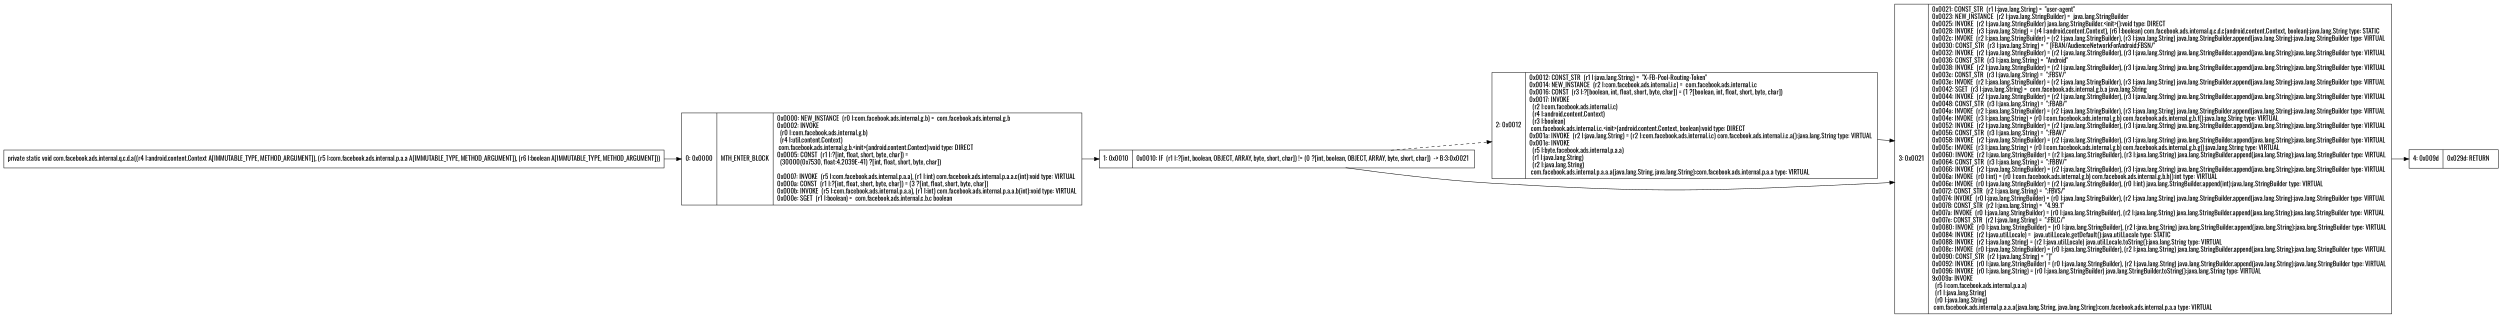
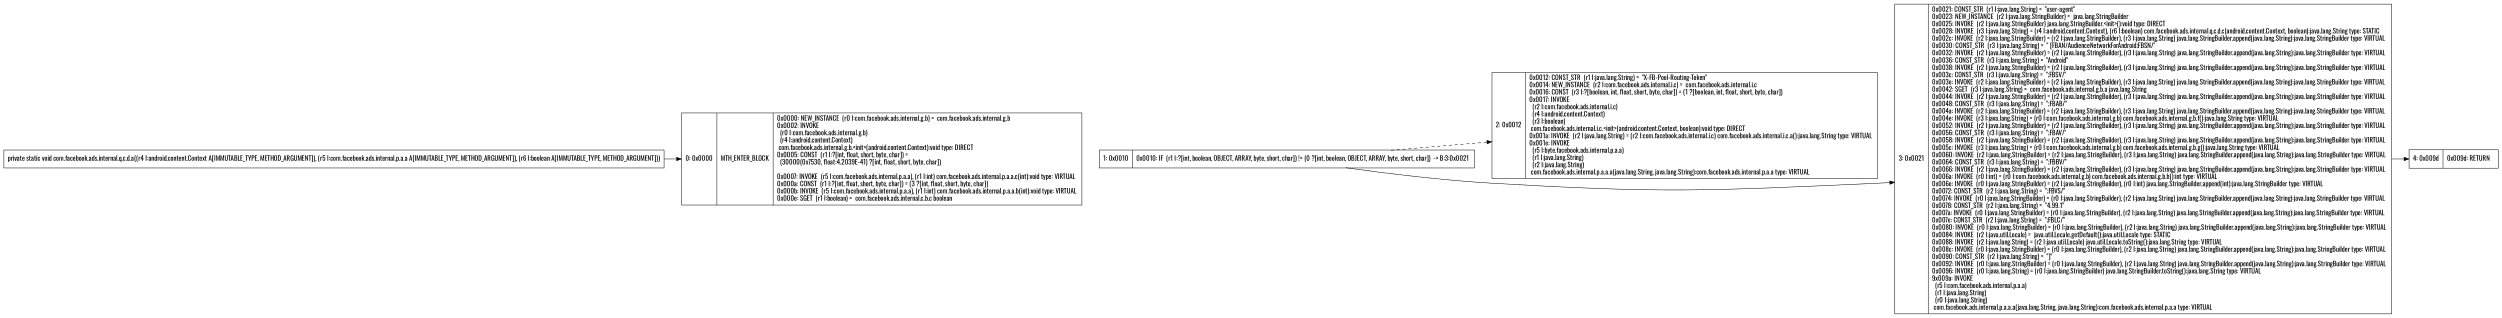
(1884, 140) -> none
(810, 141) -> (815, 141)
(1088, 159) -> none
(2470, 159) -> (2471, 159)
